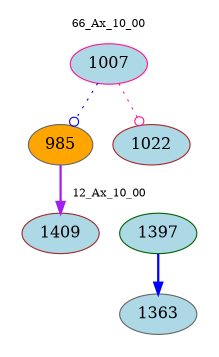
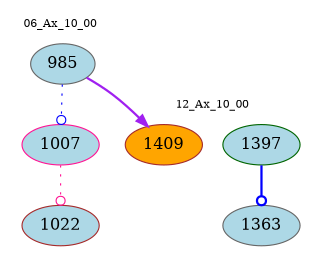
(109, 24) -> (61, 24)
(87, 101) -> (62, 100)
(61, 145) -> (63, 64)
(61, 233) -> (164, 145)
(158, 268) -> (261, 181)
